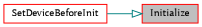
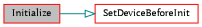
(120, 14) -> (72, 14)
